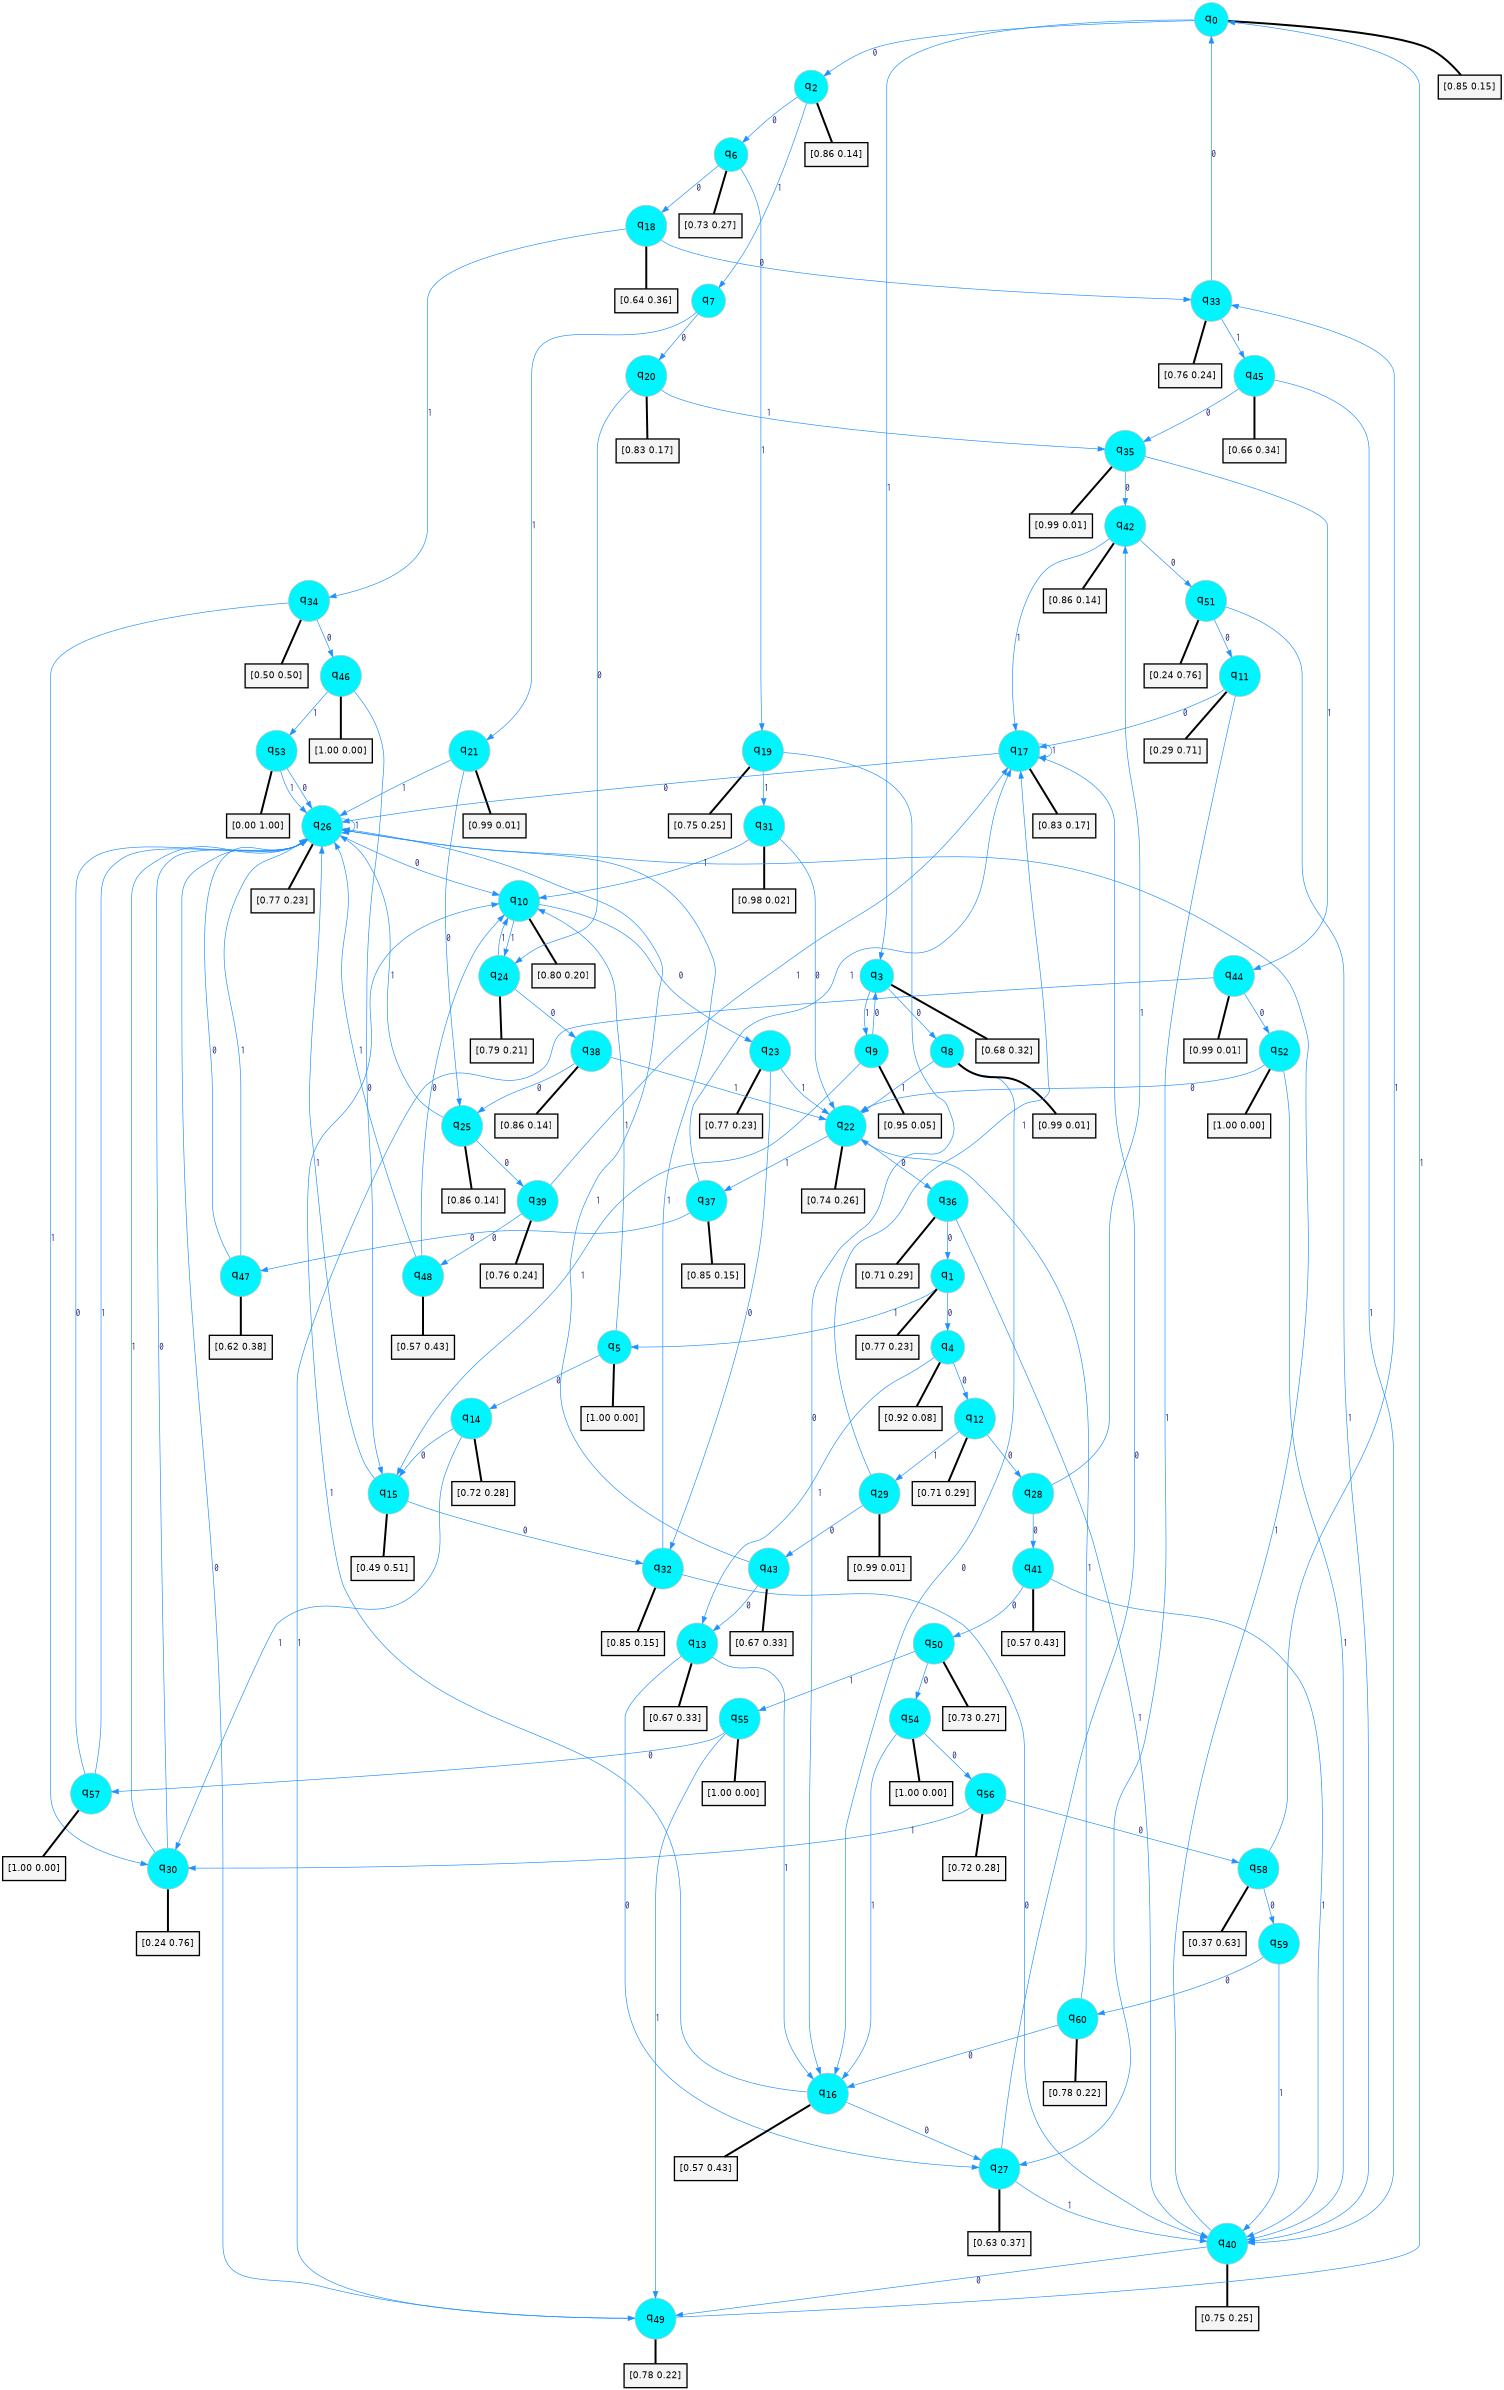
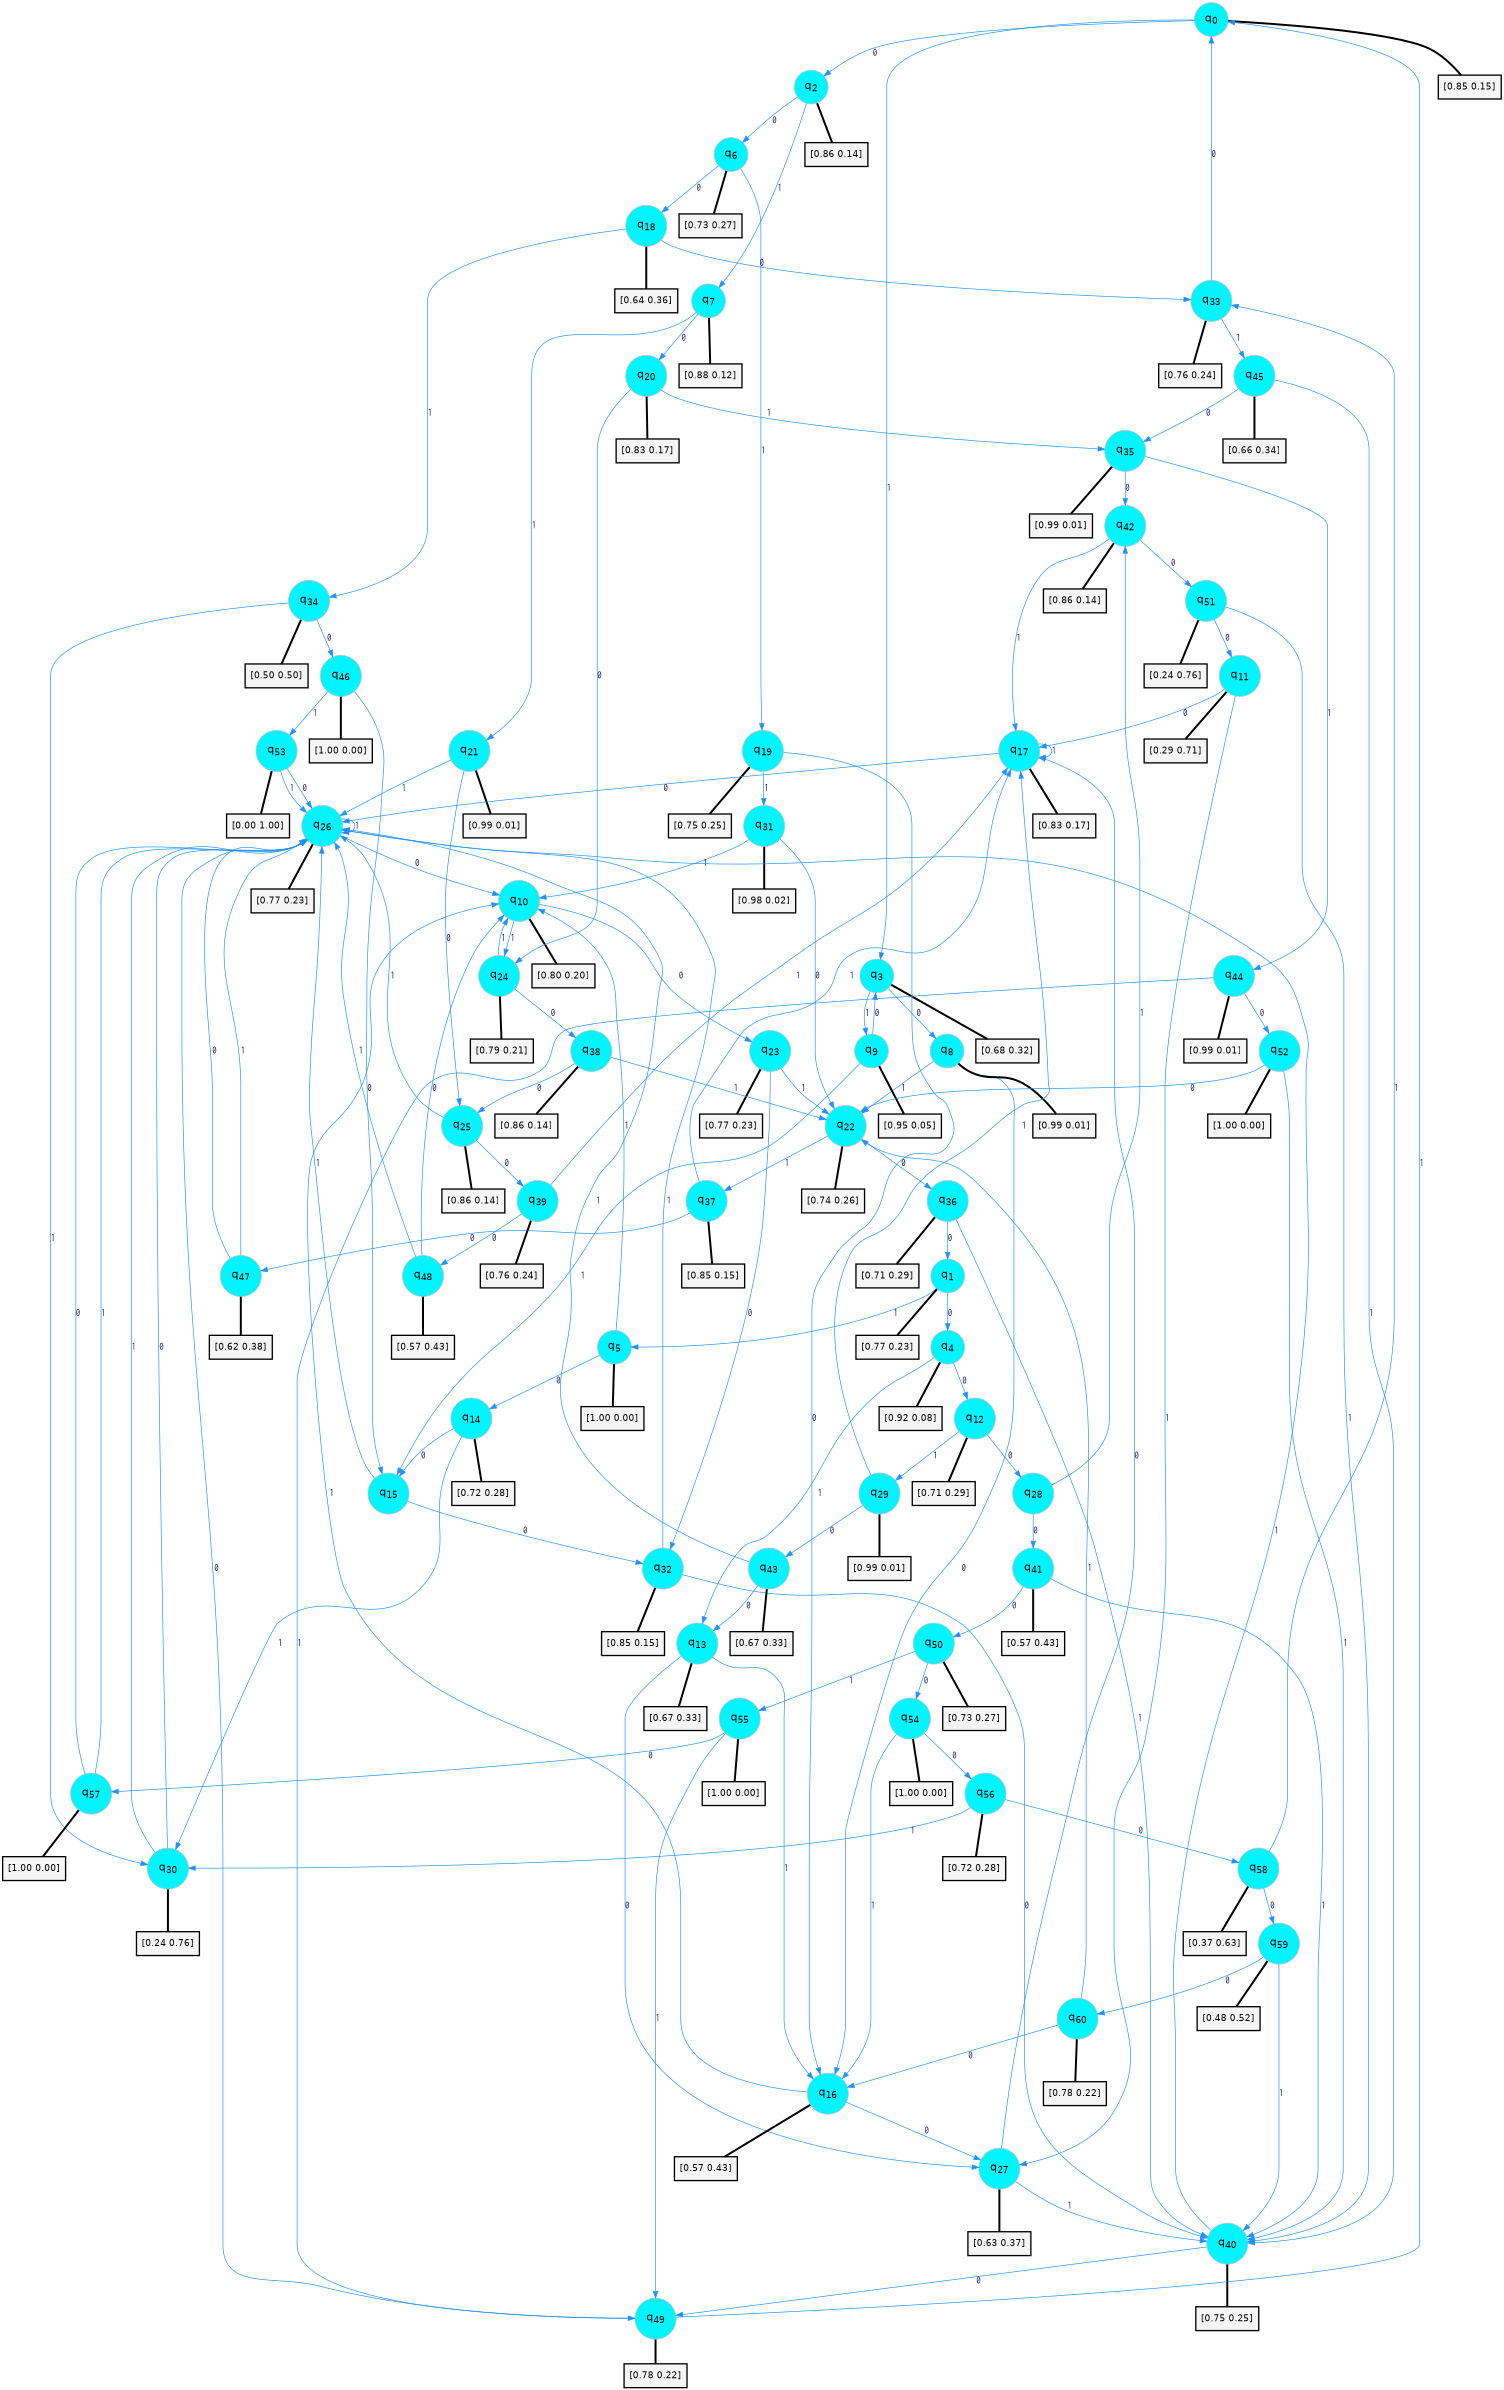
none -> (711, 376)
(383, 1569) -> none
none -> (1229, 2019)
